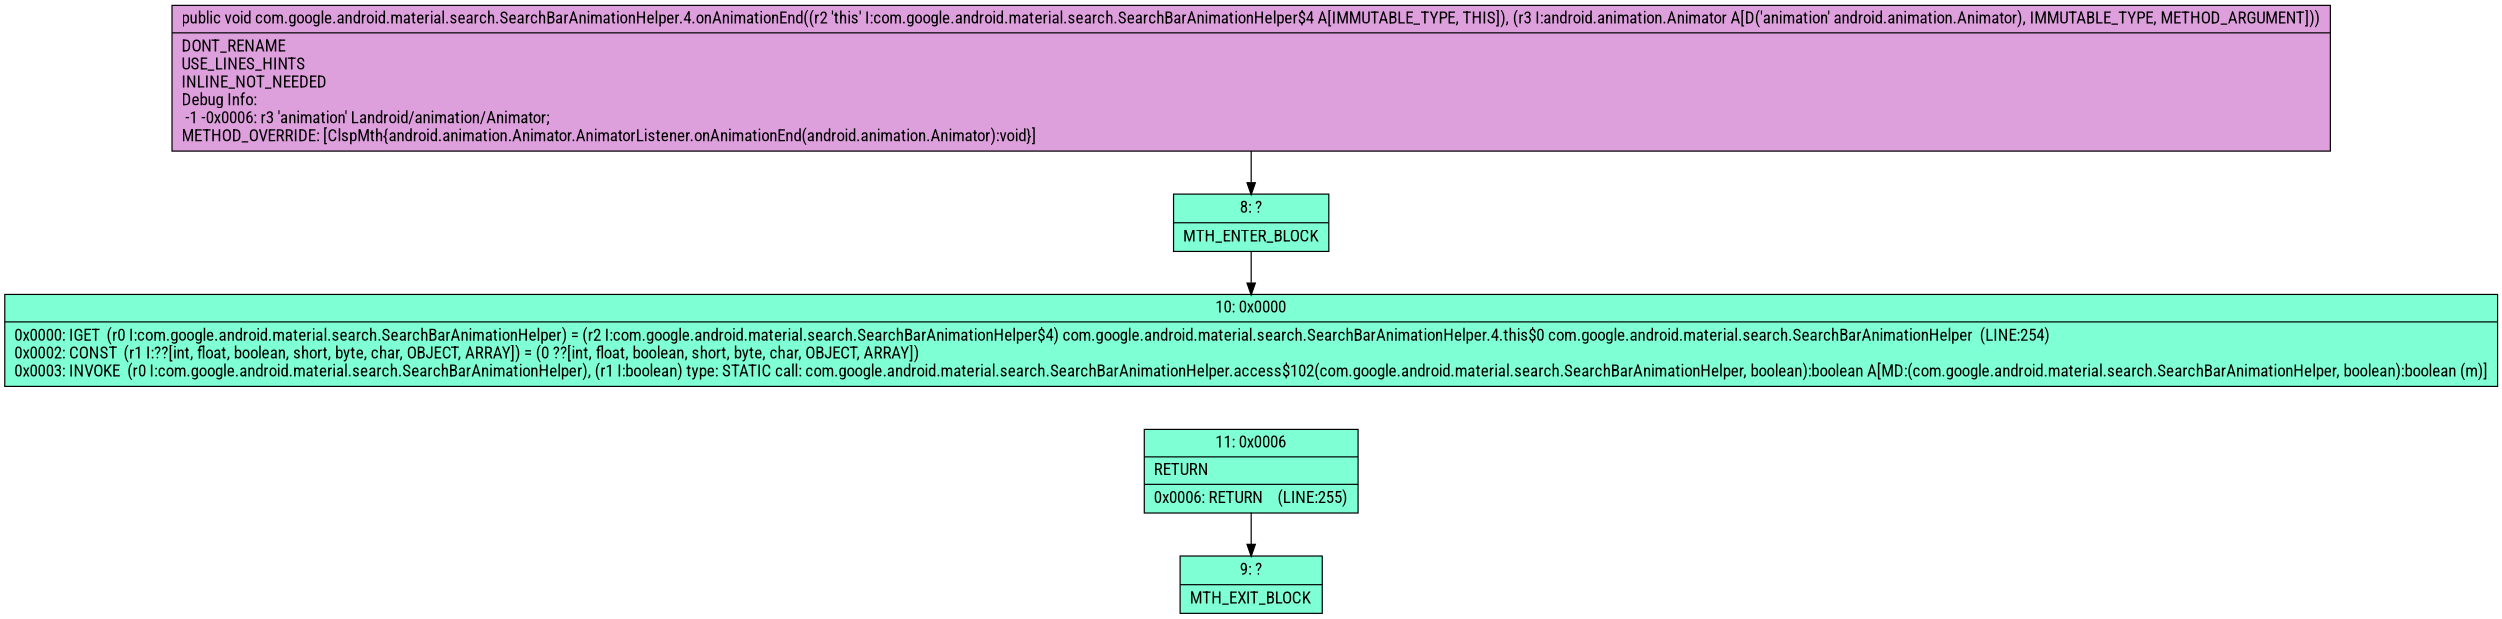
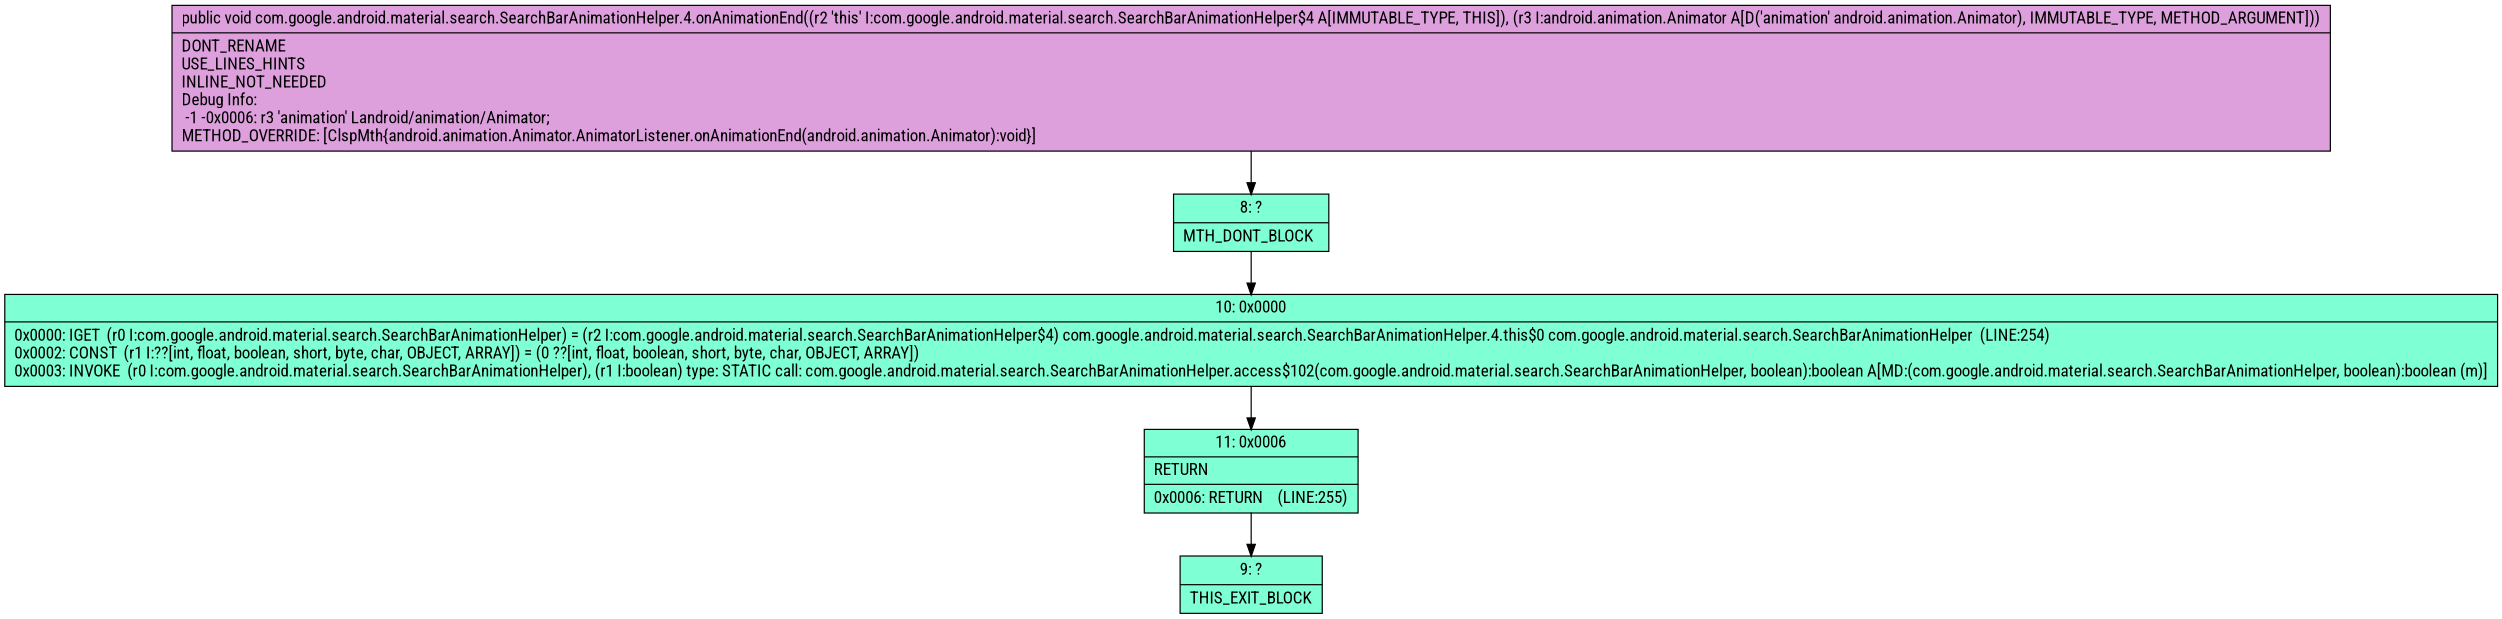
(1251, 236) -> (1248, 236)
none -> (1251, 402)
(1251, 598) -> (1251, 598)
